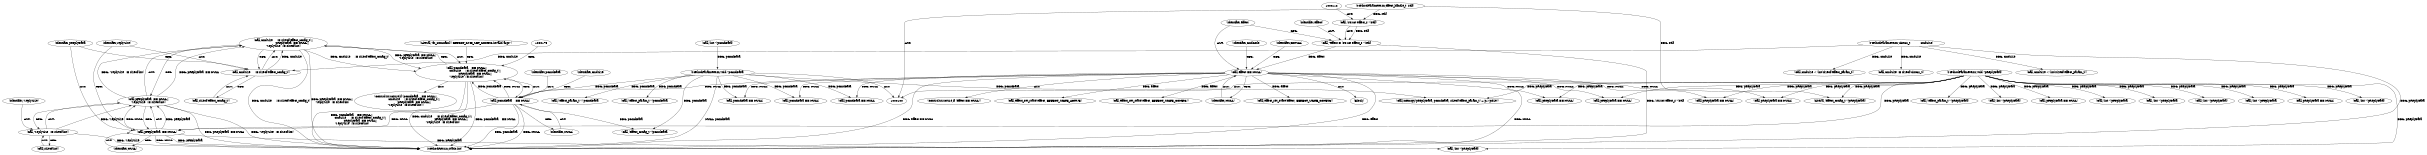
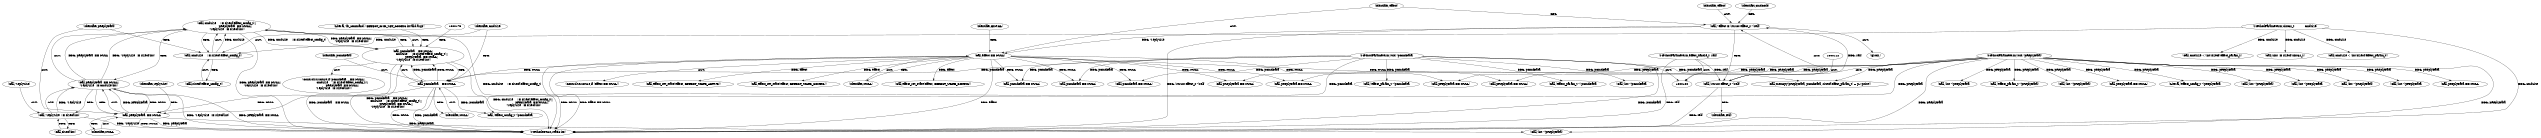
(1657, 21) -> (1148, 128)
none -> (1732, 55)
(187, 57) -> (305, 35)
(717, 57) -> (1522, 64)
(1246, 57) -> (1746, 16)
(1316, 57) -> (1153, 40)
(1901, 73) -> (2285, 56)
(1313, 80) -> (1822, 31)
(24, 101) -> (19, 84)
(148, 101) -> (99, 84)
(2413, 101) -> (2528, 84)
none -> (1722, 116)
(717, 120) -> (1649, 103)
none -> (1153, 130)
none -> (1295, 130)
(45, 141) -> (63, 124)
